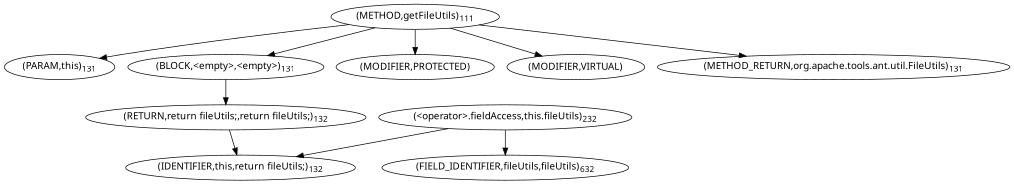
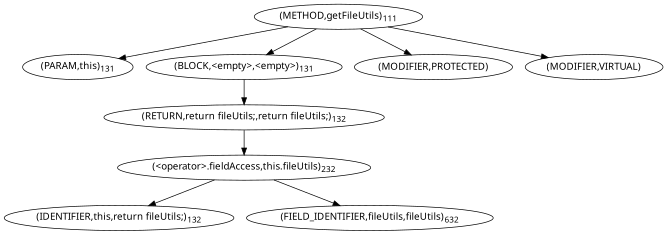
(834, 67) -> none
(232, 139) -> (244, 139)
